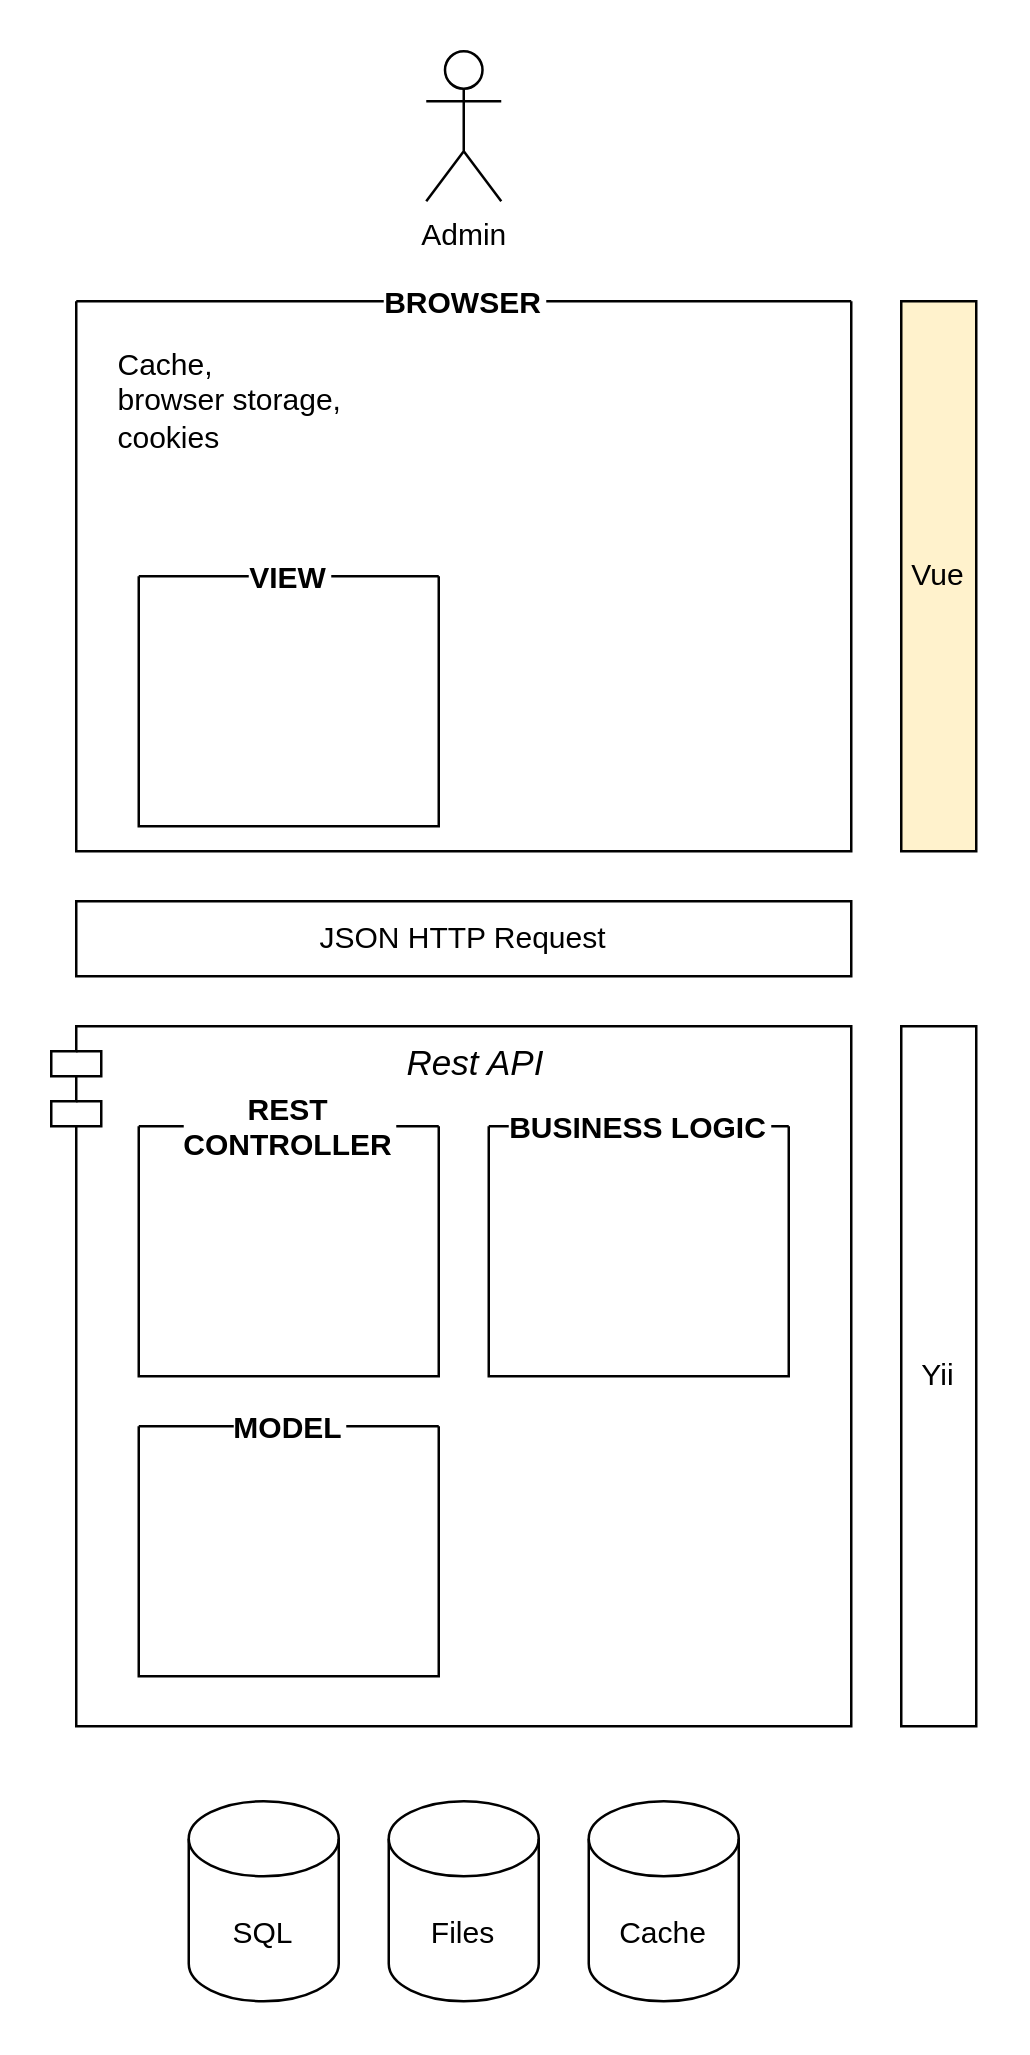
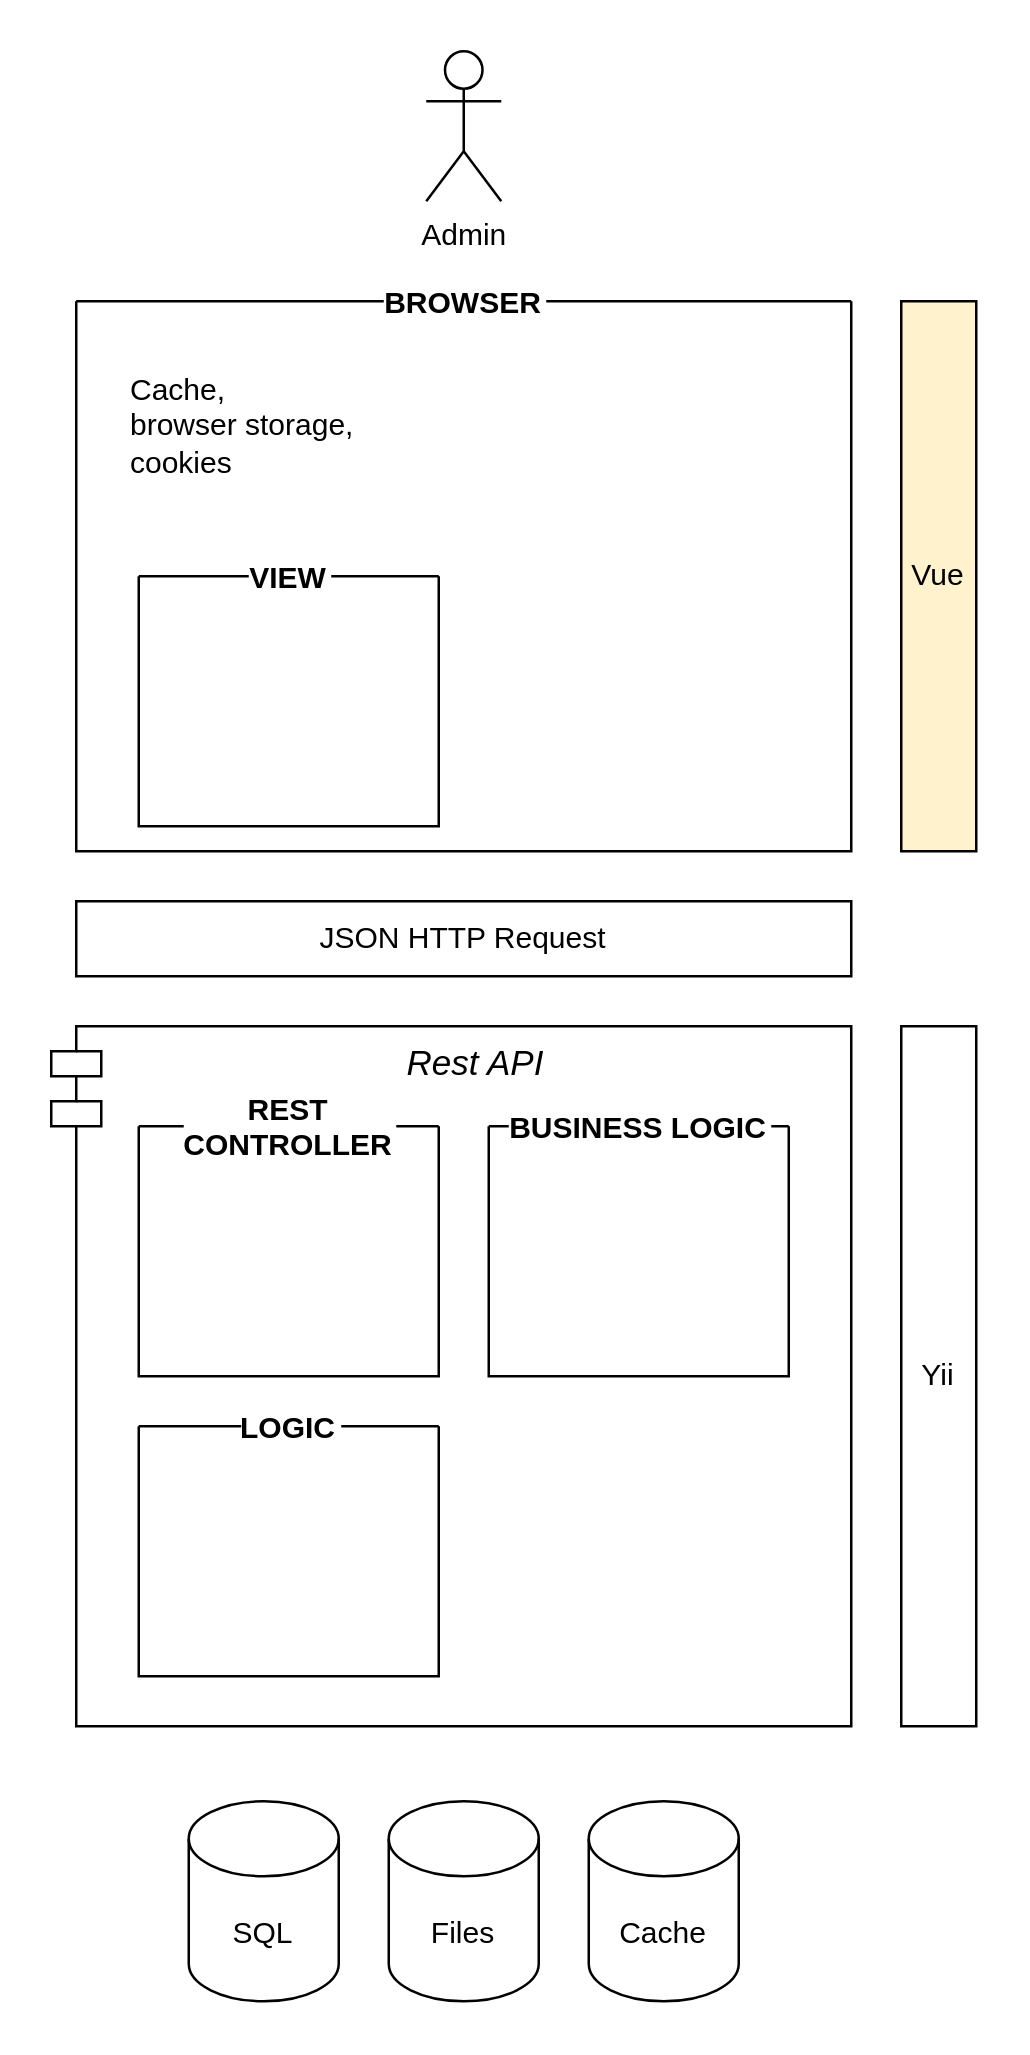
(276, 401) -> (289, 426)
(288, 1428) -> (288, 1428)
